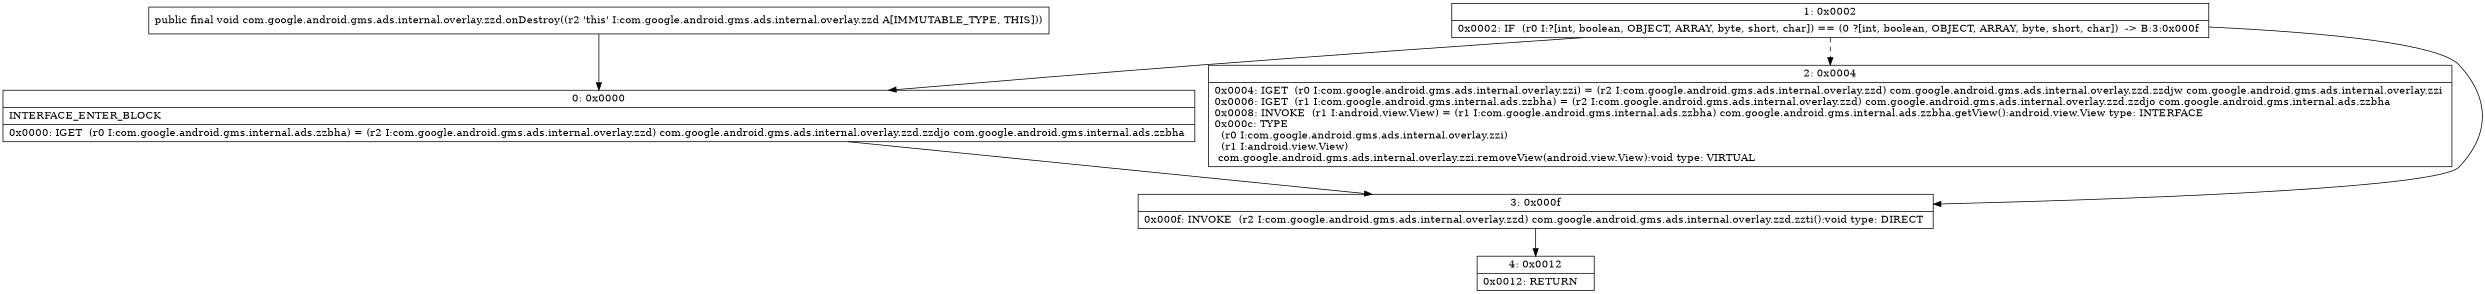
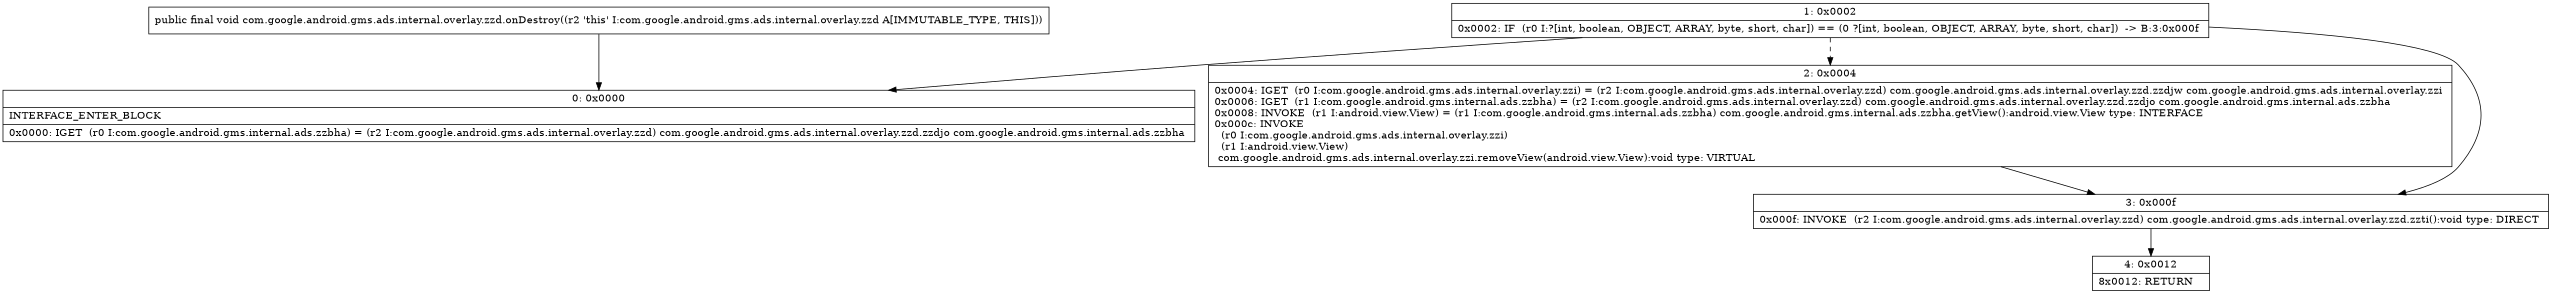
(1255, 124) -> (1263, 124)
(1106, 168) -> (2044, 179)
(1536, 282) -> (2151, 282)
